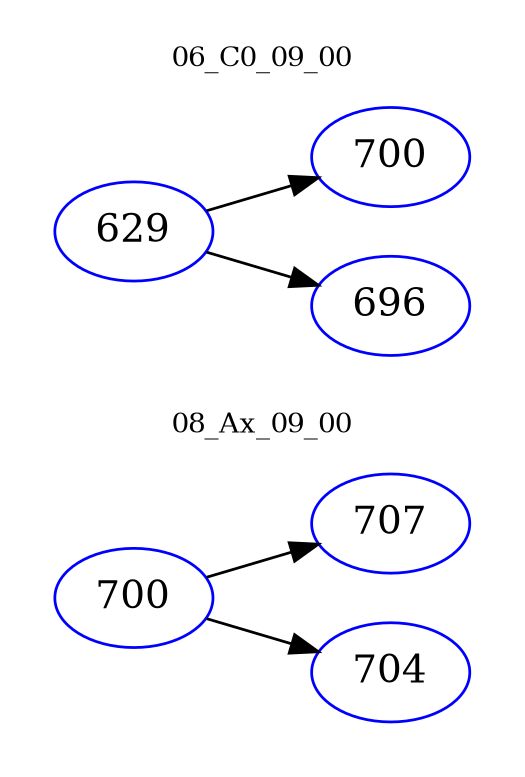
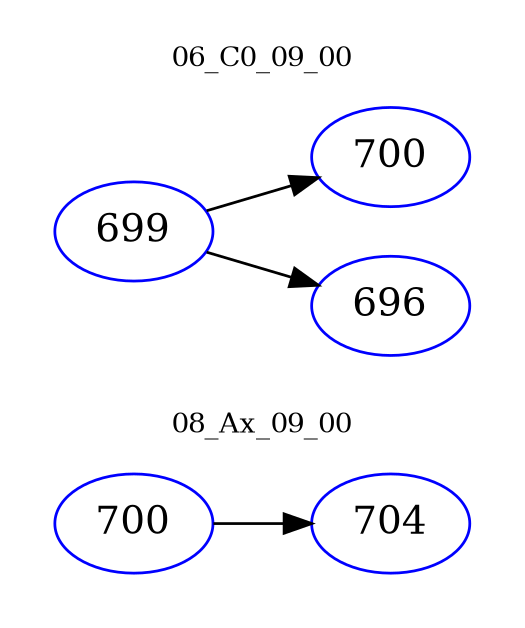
(134, 231) -> (134, 231)
(391, 524) -> none
